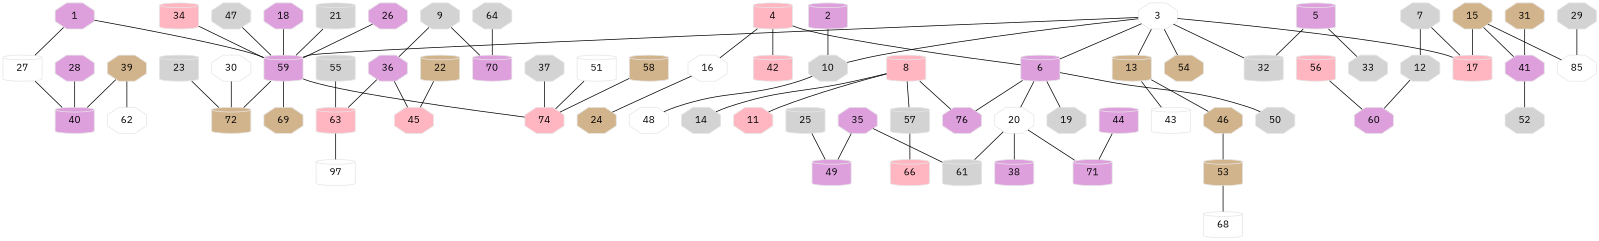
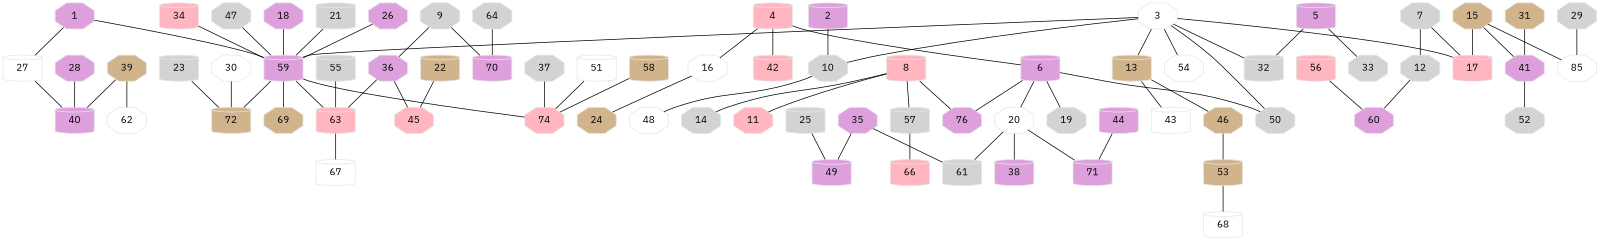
(1101, 41) -> (1220, 64)
(1184, 68) -> (1184, 68)
none -> (310, 94)
(336, 173) -> (336, 173)
